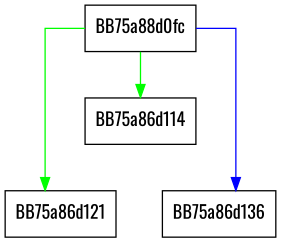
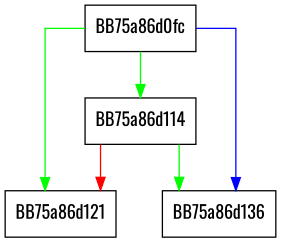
(140, 28) -> (140, 28)
none -> (101, 161)
none -> (179, 161)
